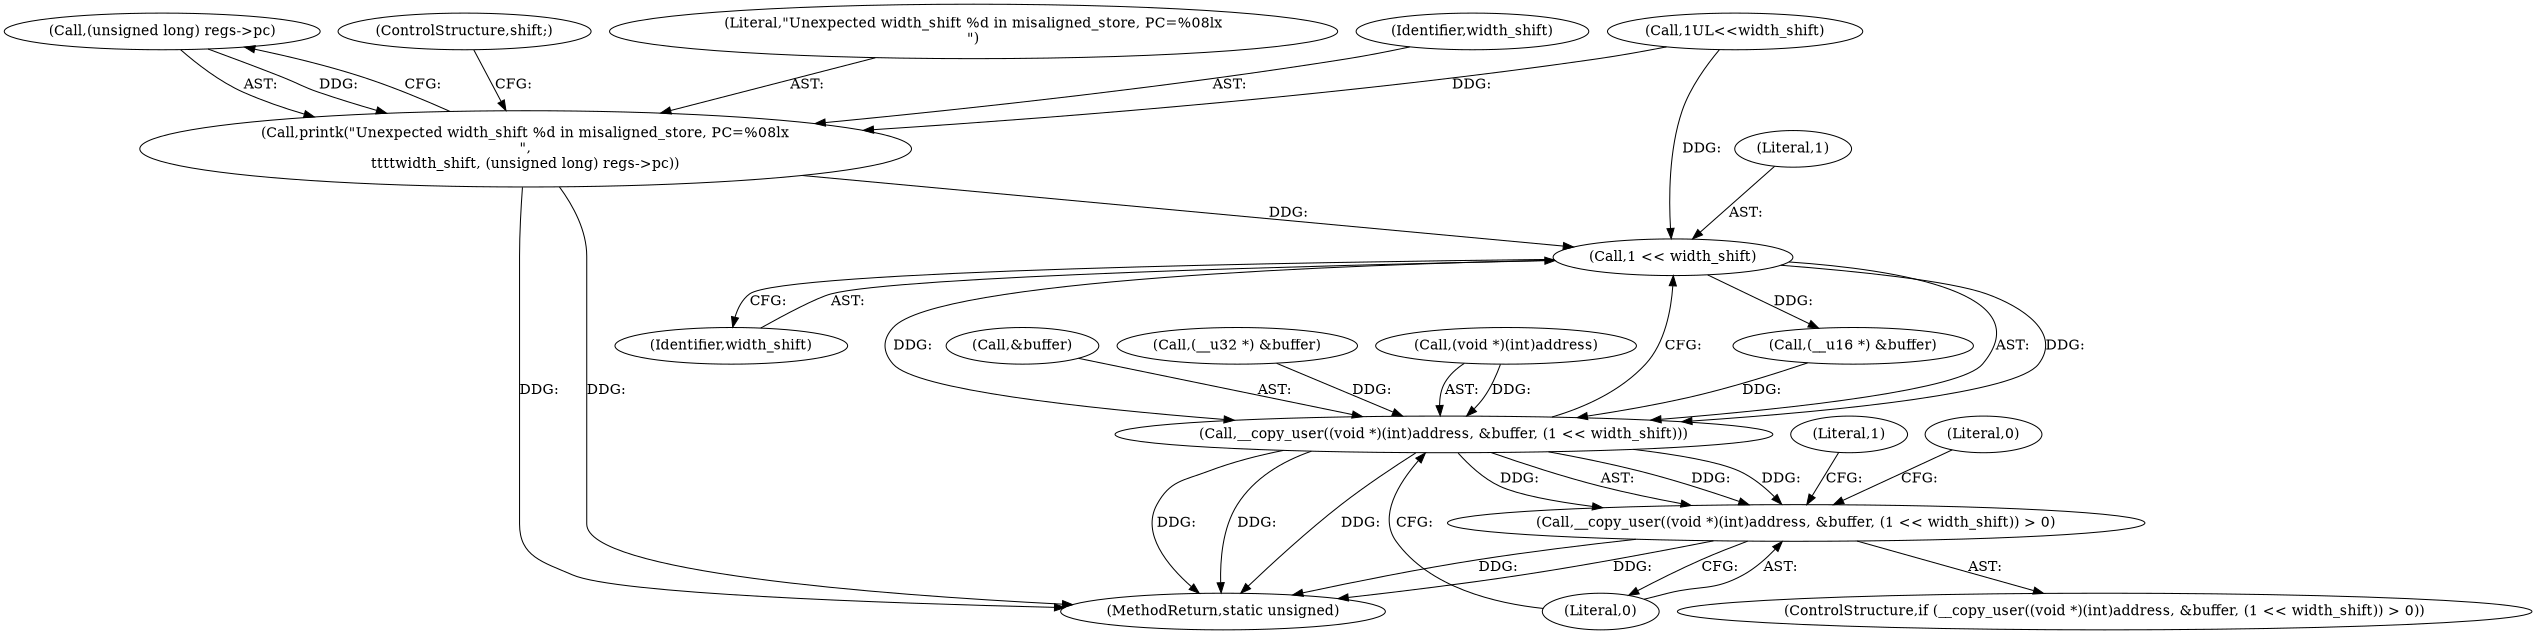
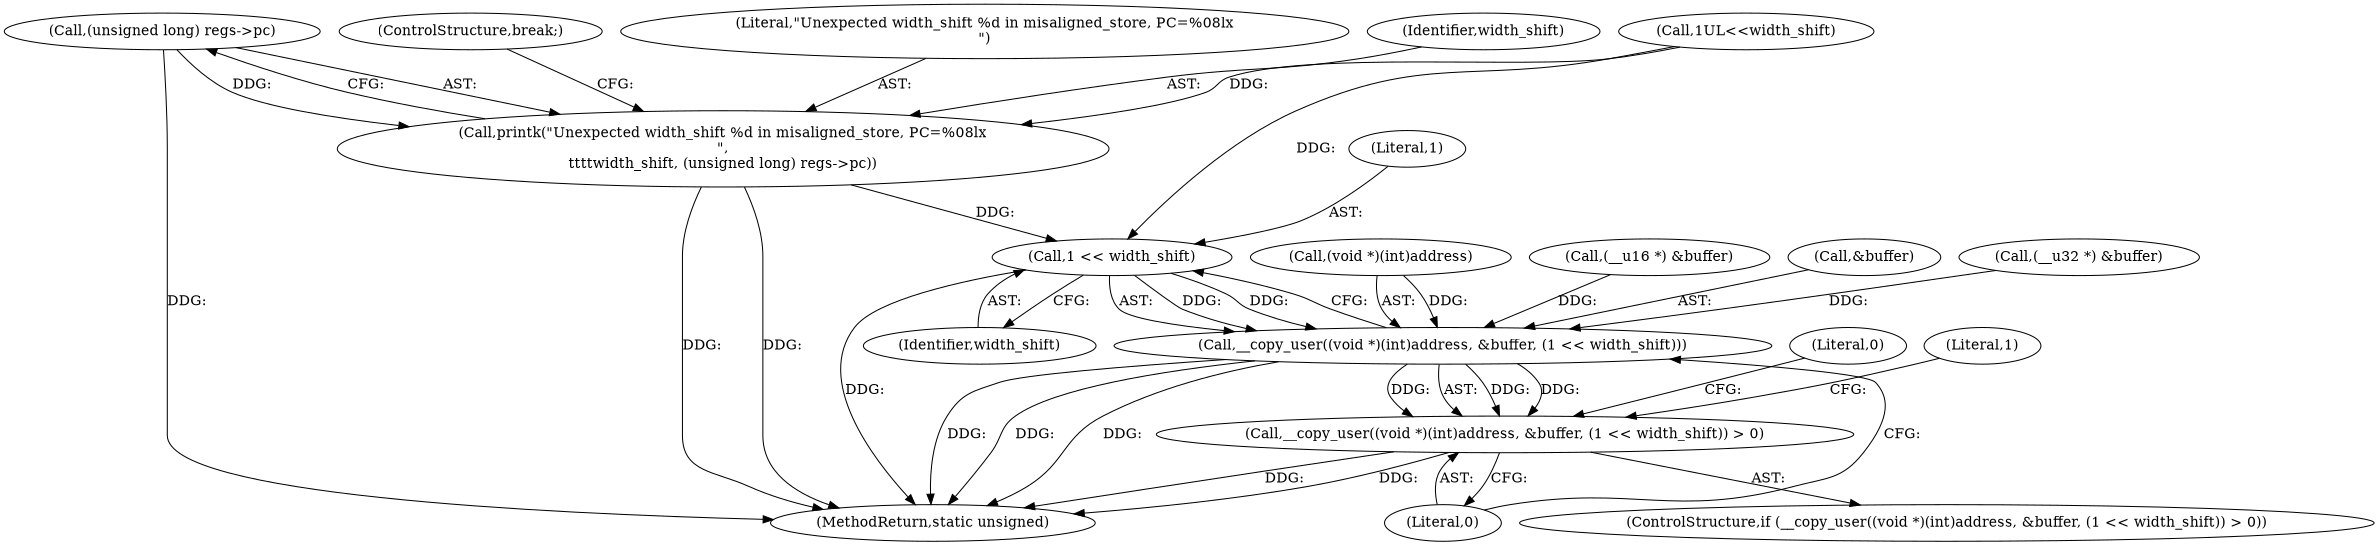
(465, 31) -> (471, 31)
(1758, 299) -> (853, 331)
none -> (267, 481)
